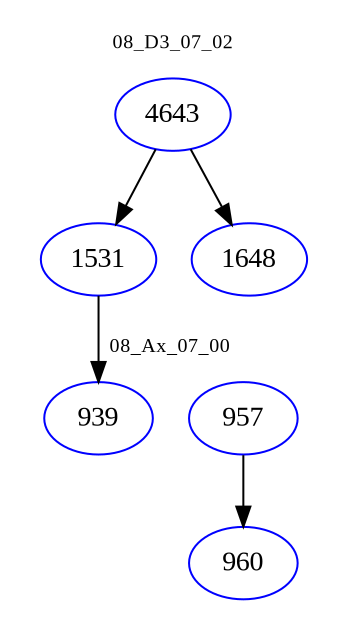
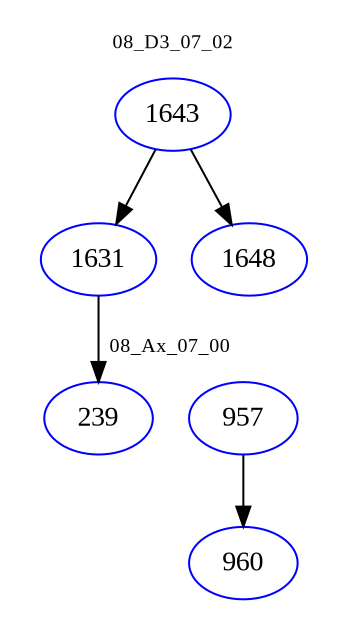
(173, 115) -> (173, 115)
(99, 259) -> (99, 259)
(99, 418) -> (99, 418)
